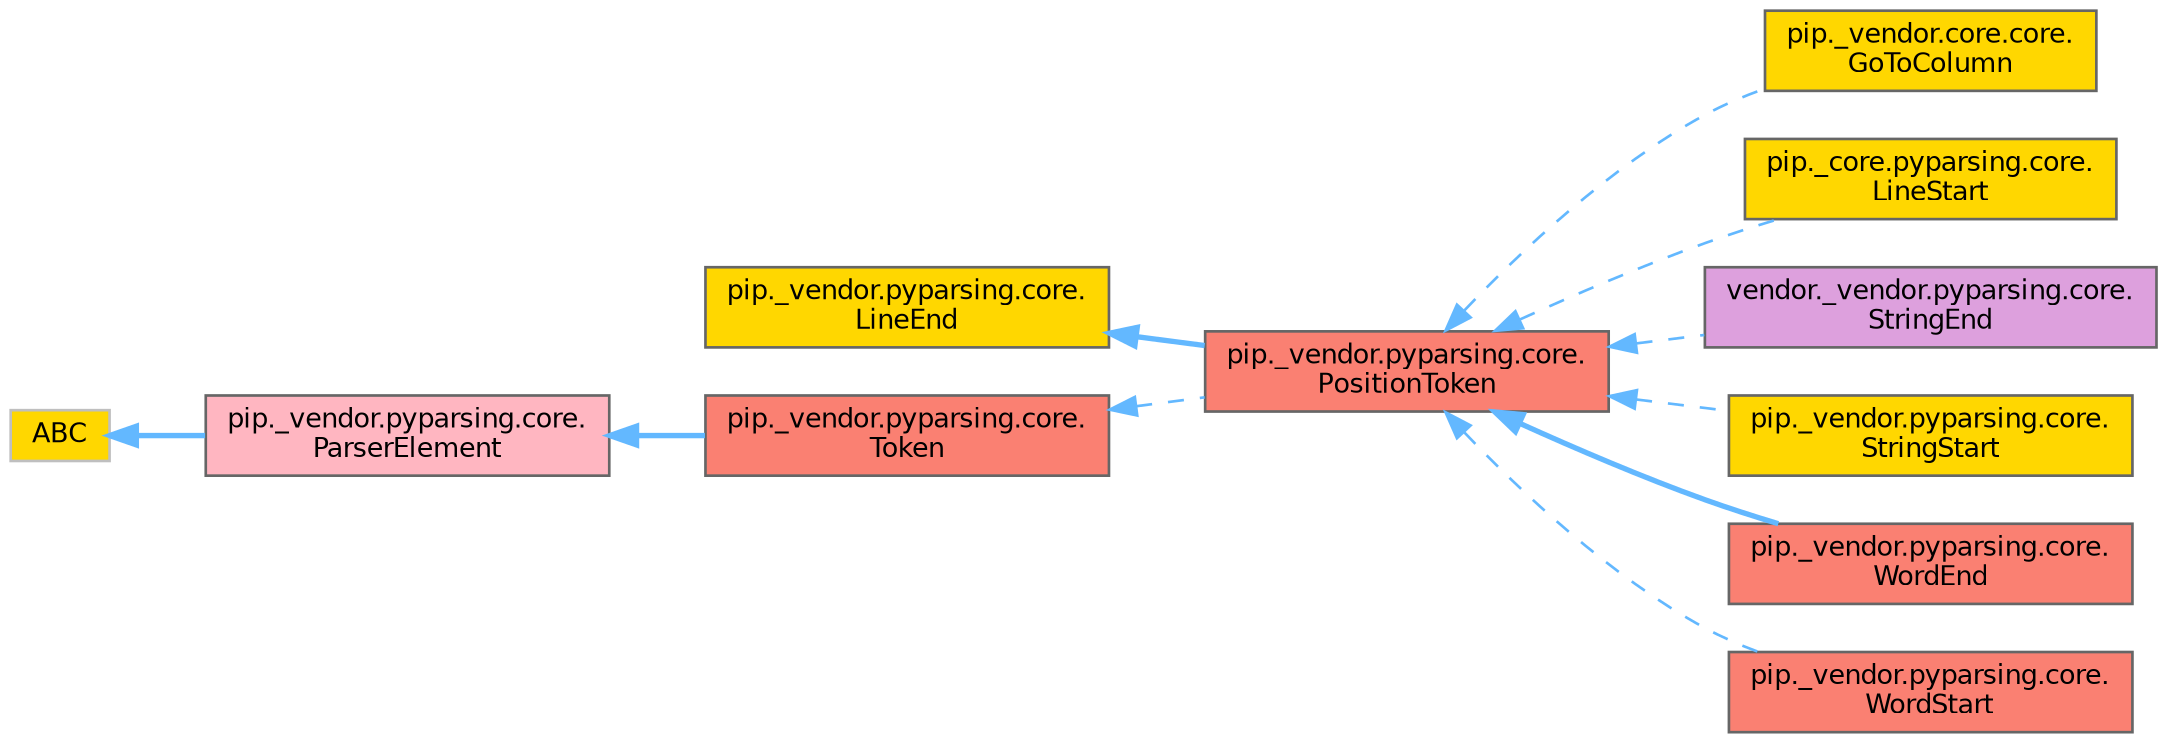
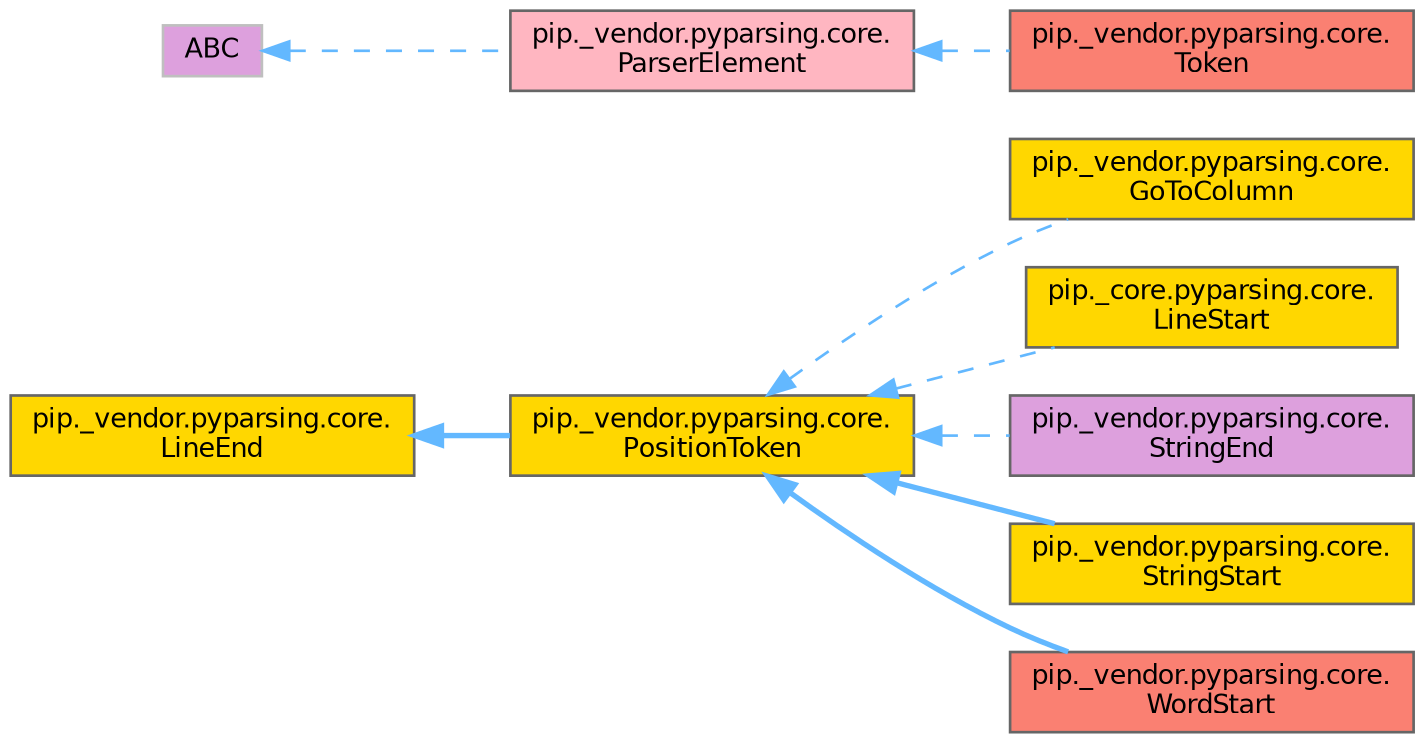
(1931, 51) -> (1212, 179)
(1931, 307) -> (1212, 436)
(1407, 371) -> (712, 436)
(1170, 402) -> none
(1682, 405) -> (975, 503)
(60, 436) -> (212, 51)
(171, 436) -> (400, 51)
(671, 436) -> (976, 51)
(1600, 557) -> (924, 581)
(1931, 564) -> none
